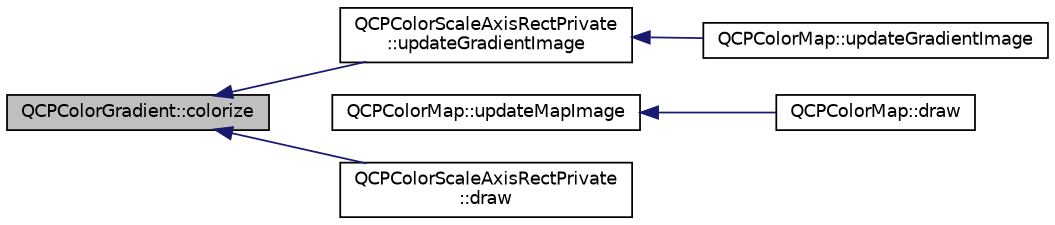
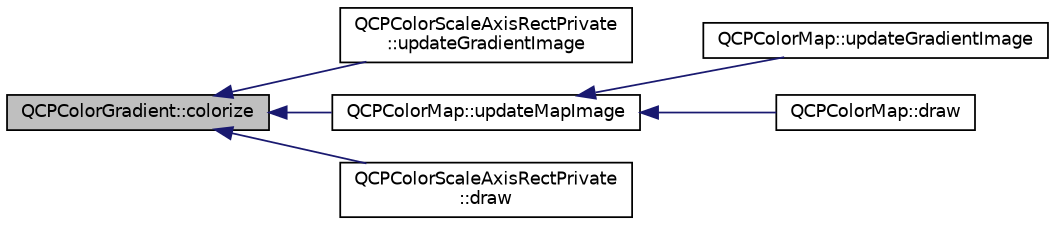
(677, 38) -> (690, 75)
none -> (309, 113)
